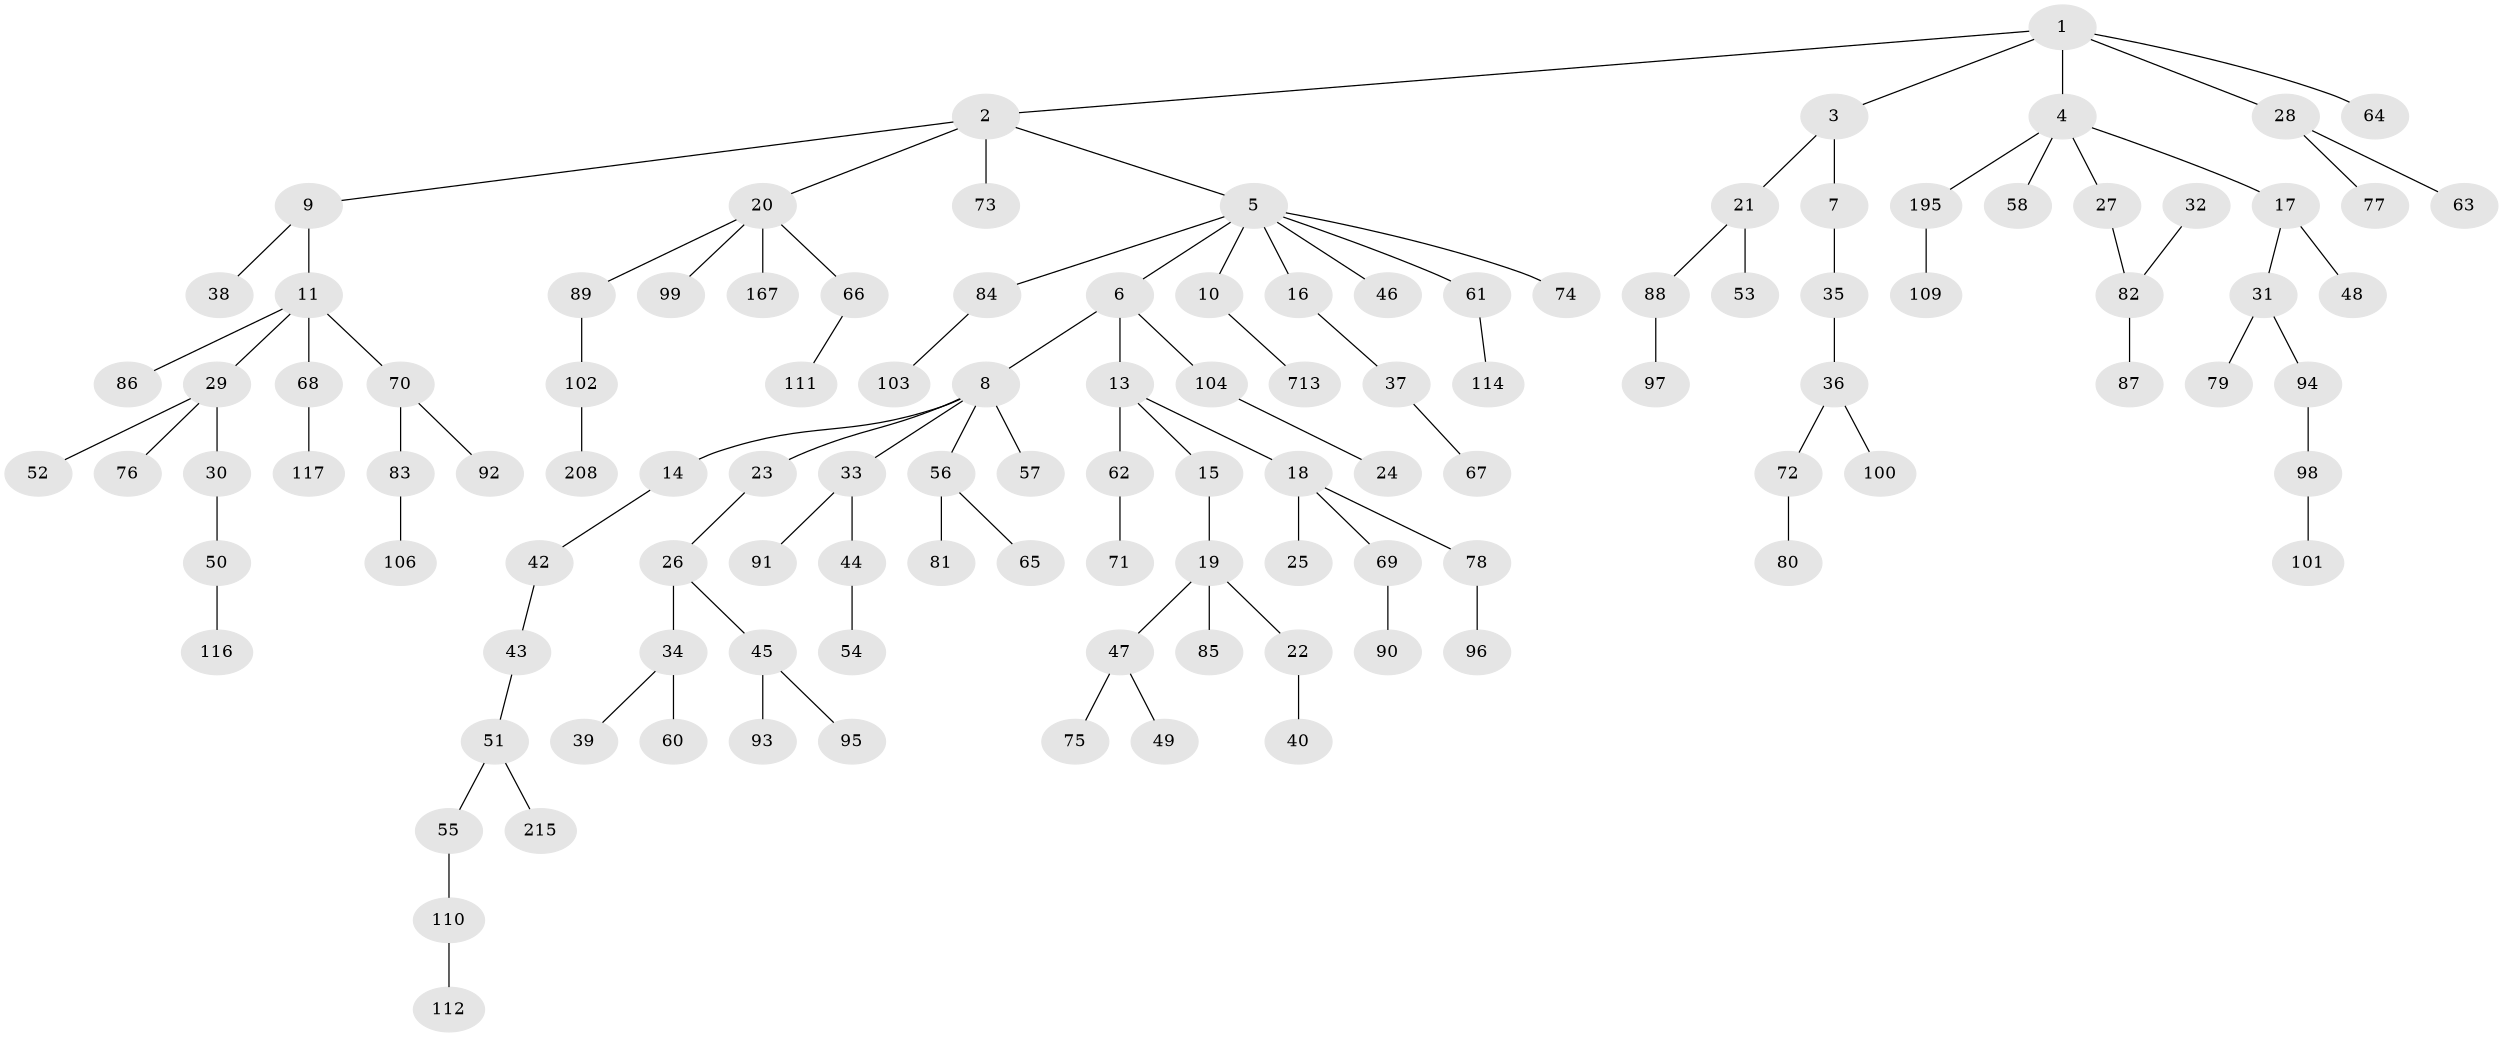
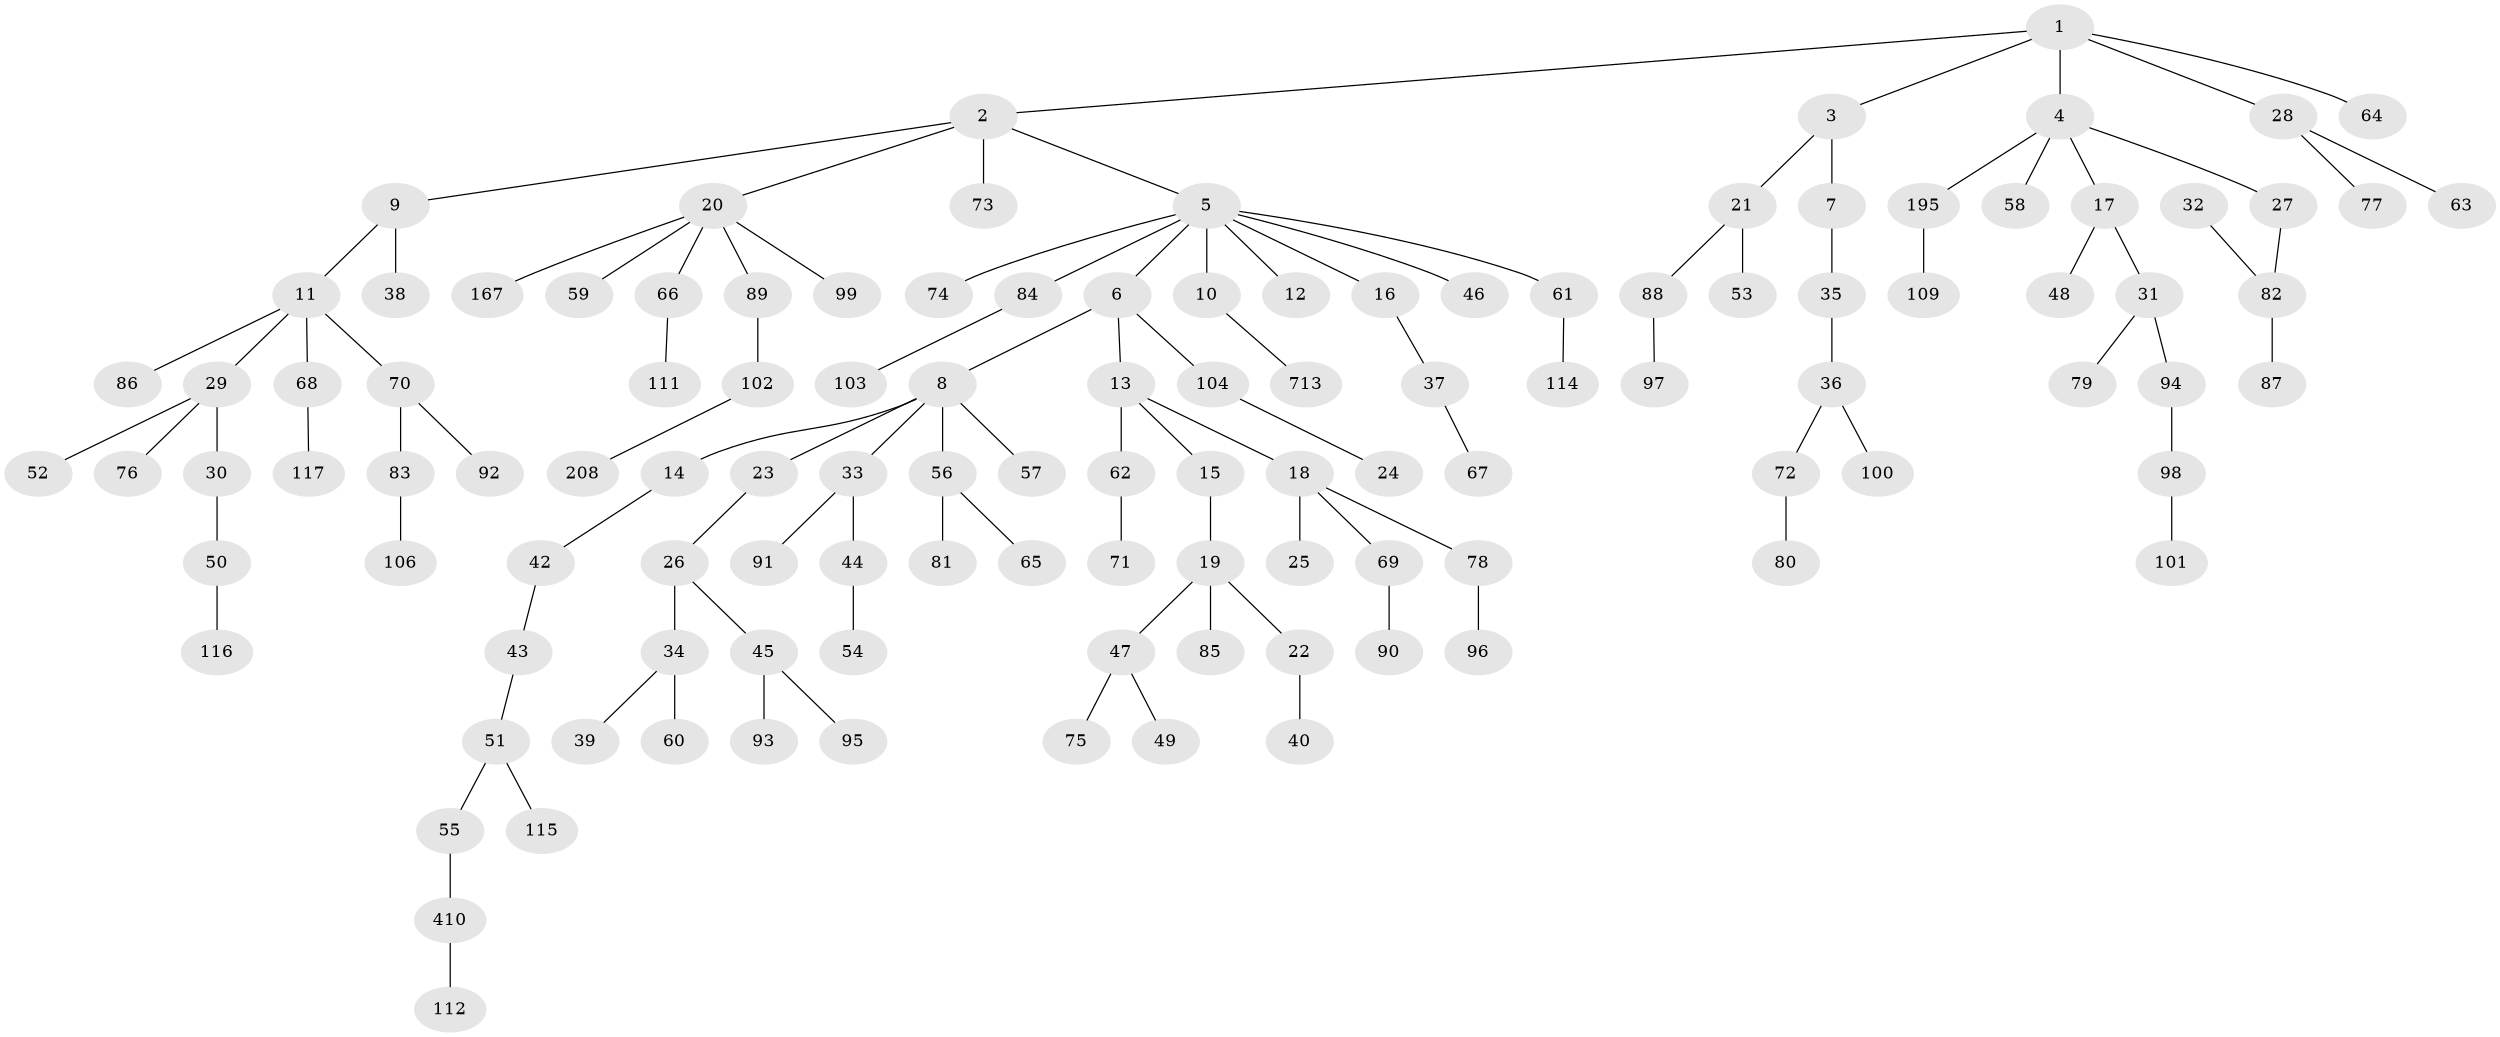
none -> (579, 295)
none -> (1296, 295)
(541, 831) -> (542, 831)
(449, 920) -> (450, 920)
